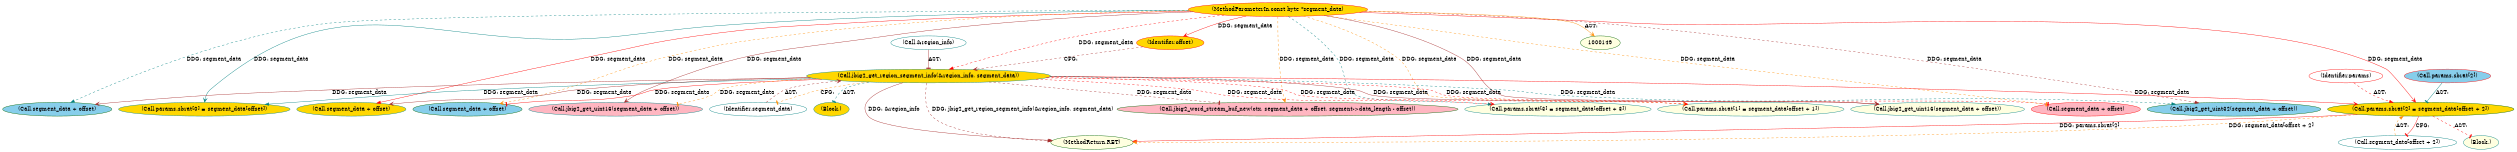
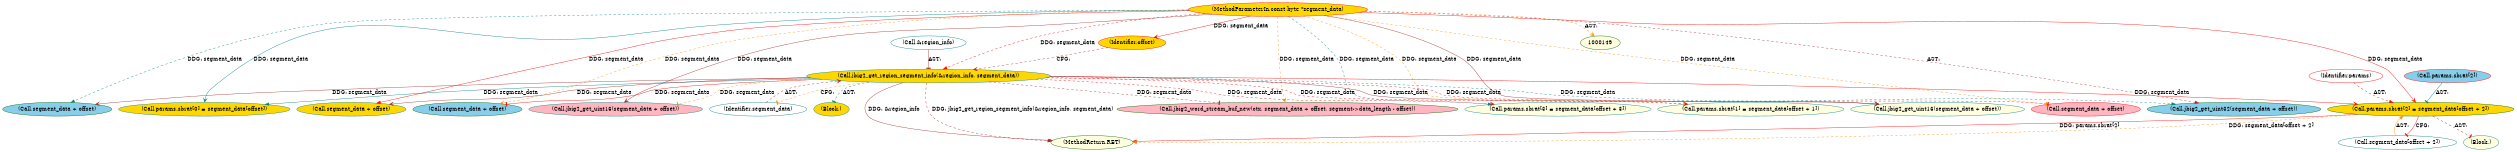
(1480, 15) -> (1480, 15)
(1955, 59) -> (1935, 59)
(2395, 126) -> (2395, 126)
